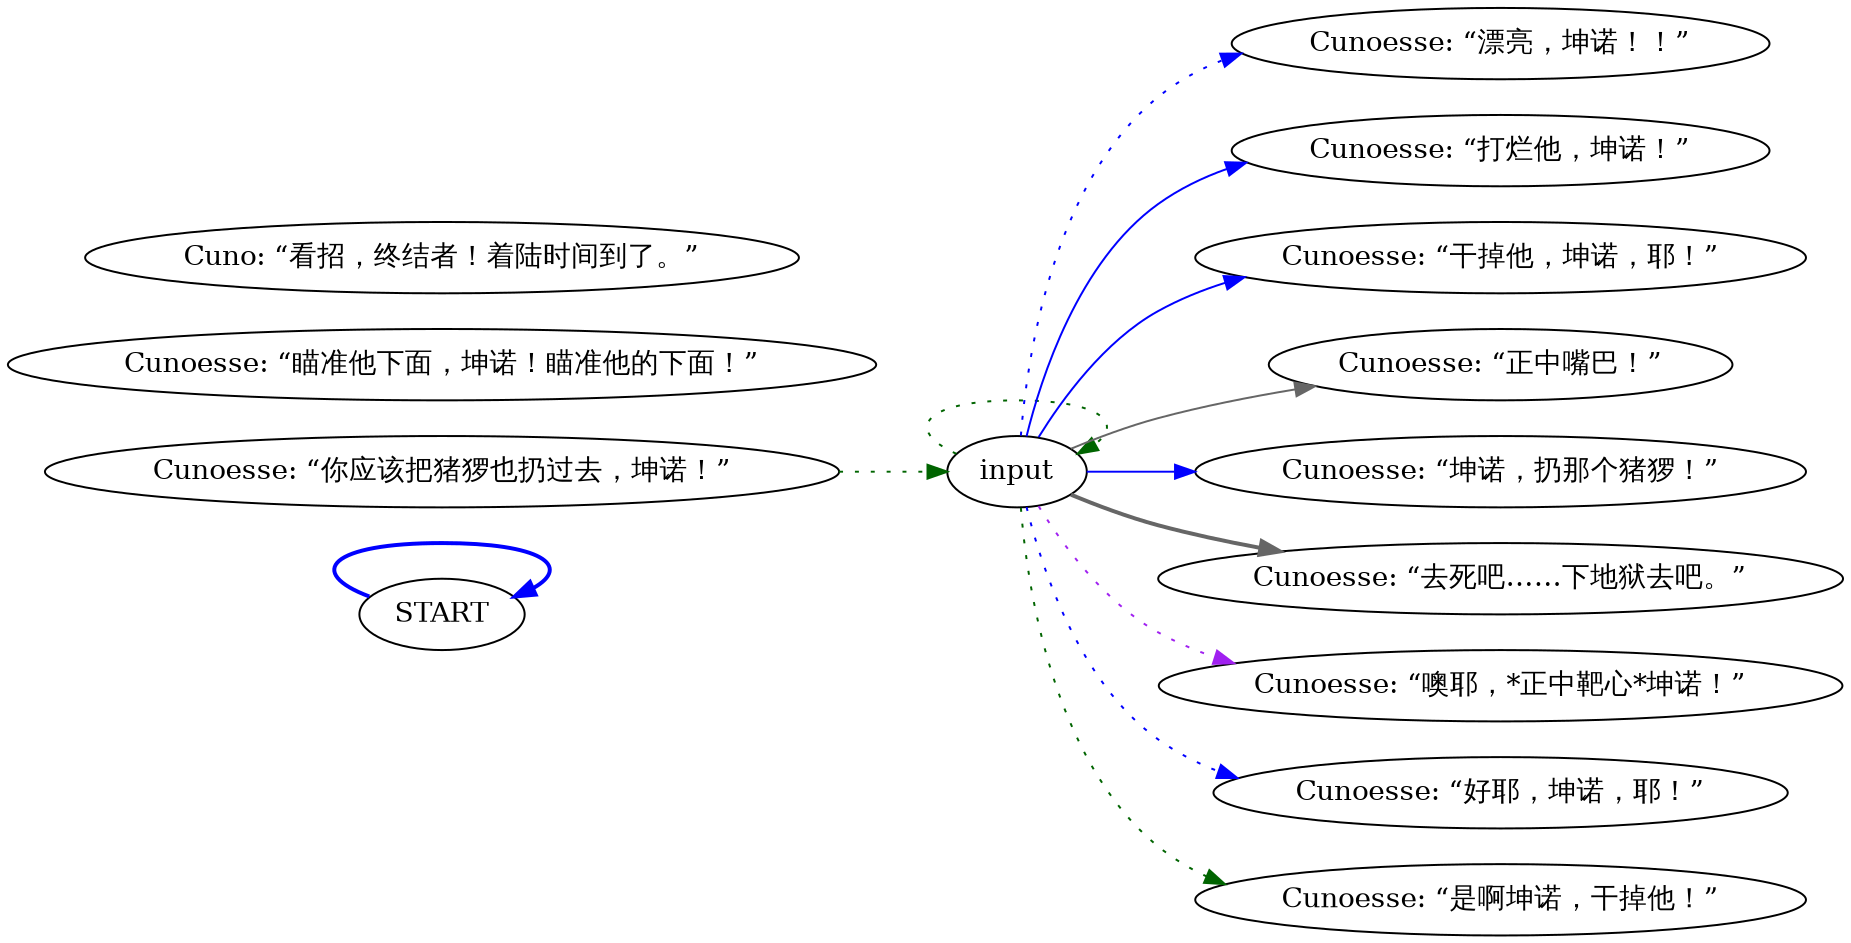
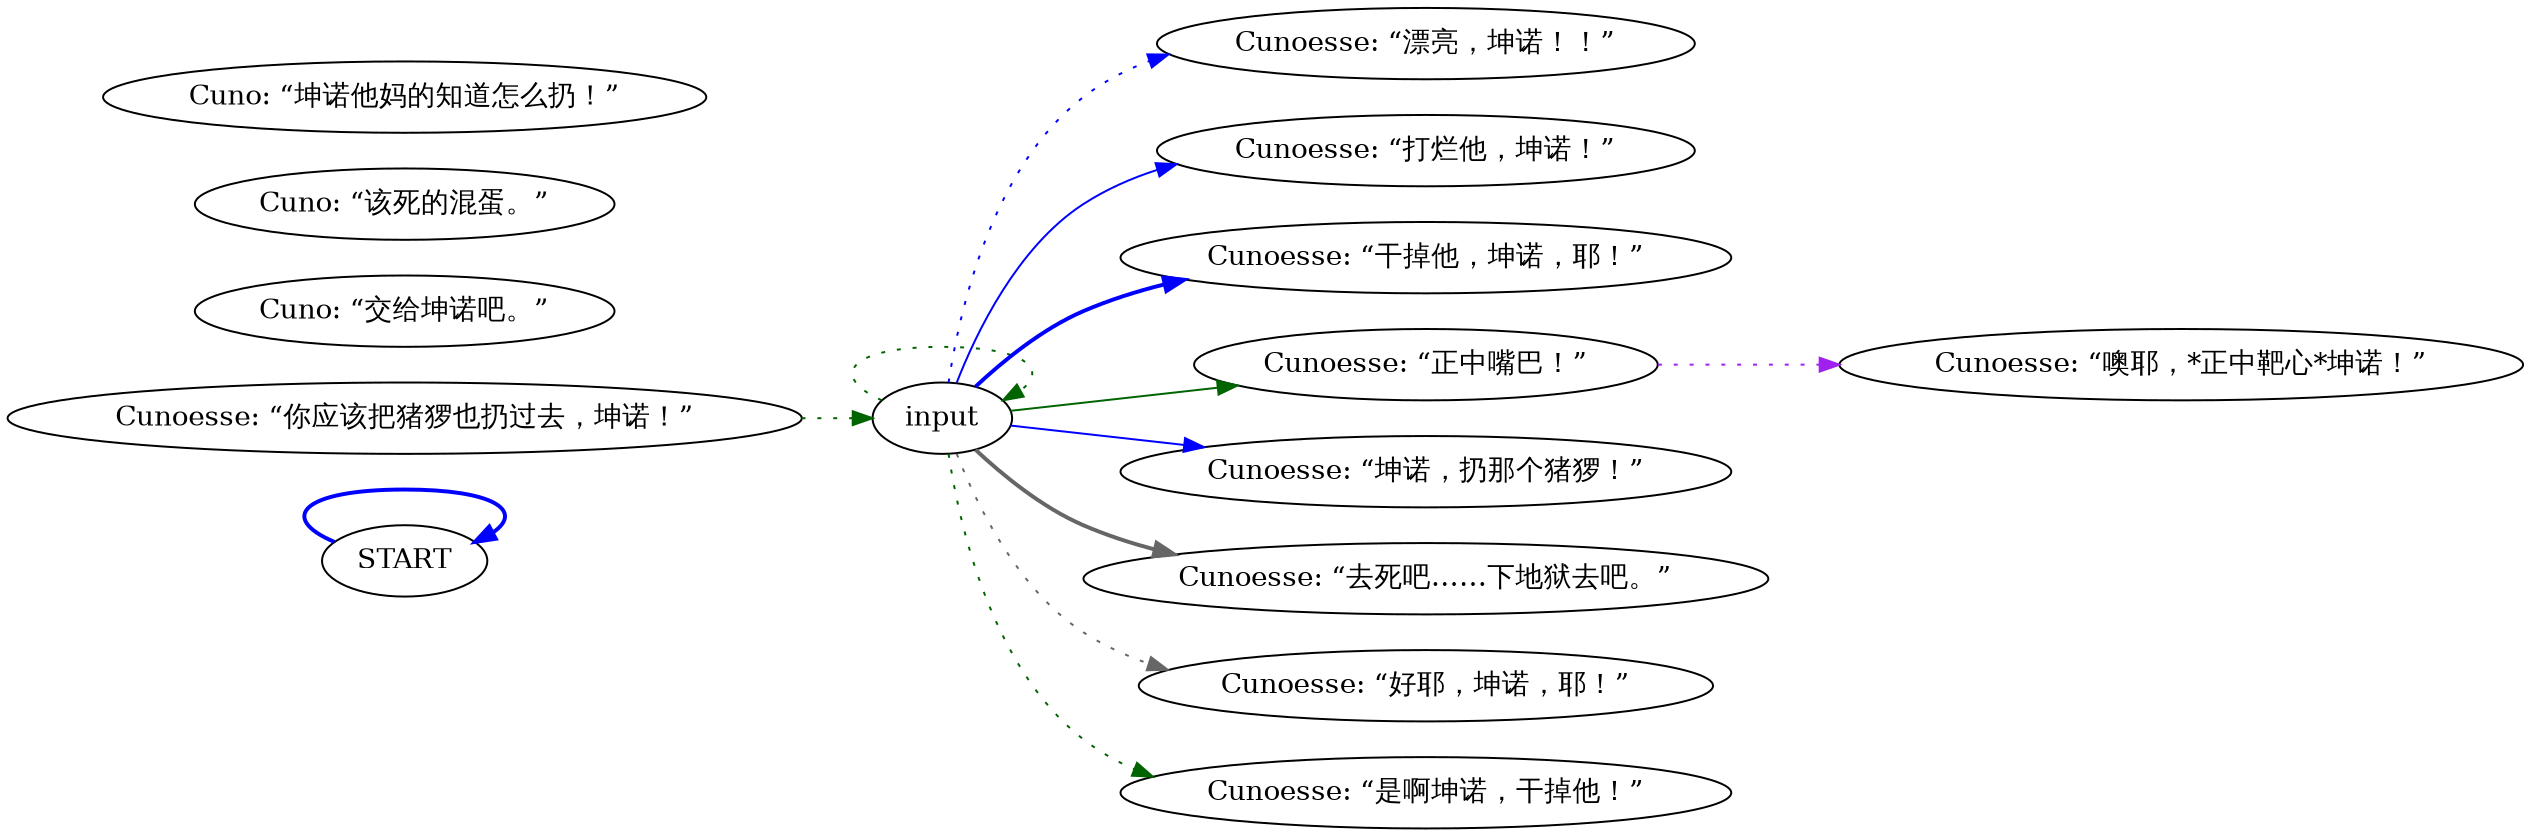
none -> (405, 97)
none -> (405, 204)
(442, 258) -> none
none -> (405, 311)
(1117, 341) -> (1063, 321)
(442, 365) -> none
(1181, 412) -> (1114, 399)
(1113, 598) -> (1739, 365)
(1091, 664) -> (1029, 581)
